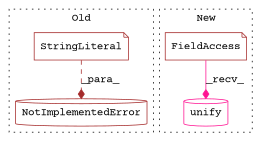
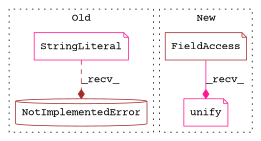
(81, 46) -> (81, 46)
(100, 79) -> (100, 79)
(206, 112) -> (206, 112)
